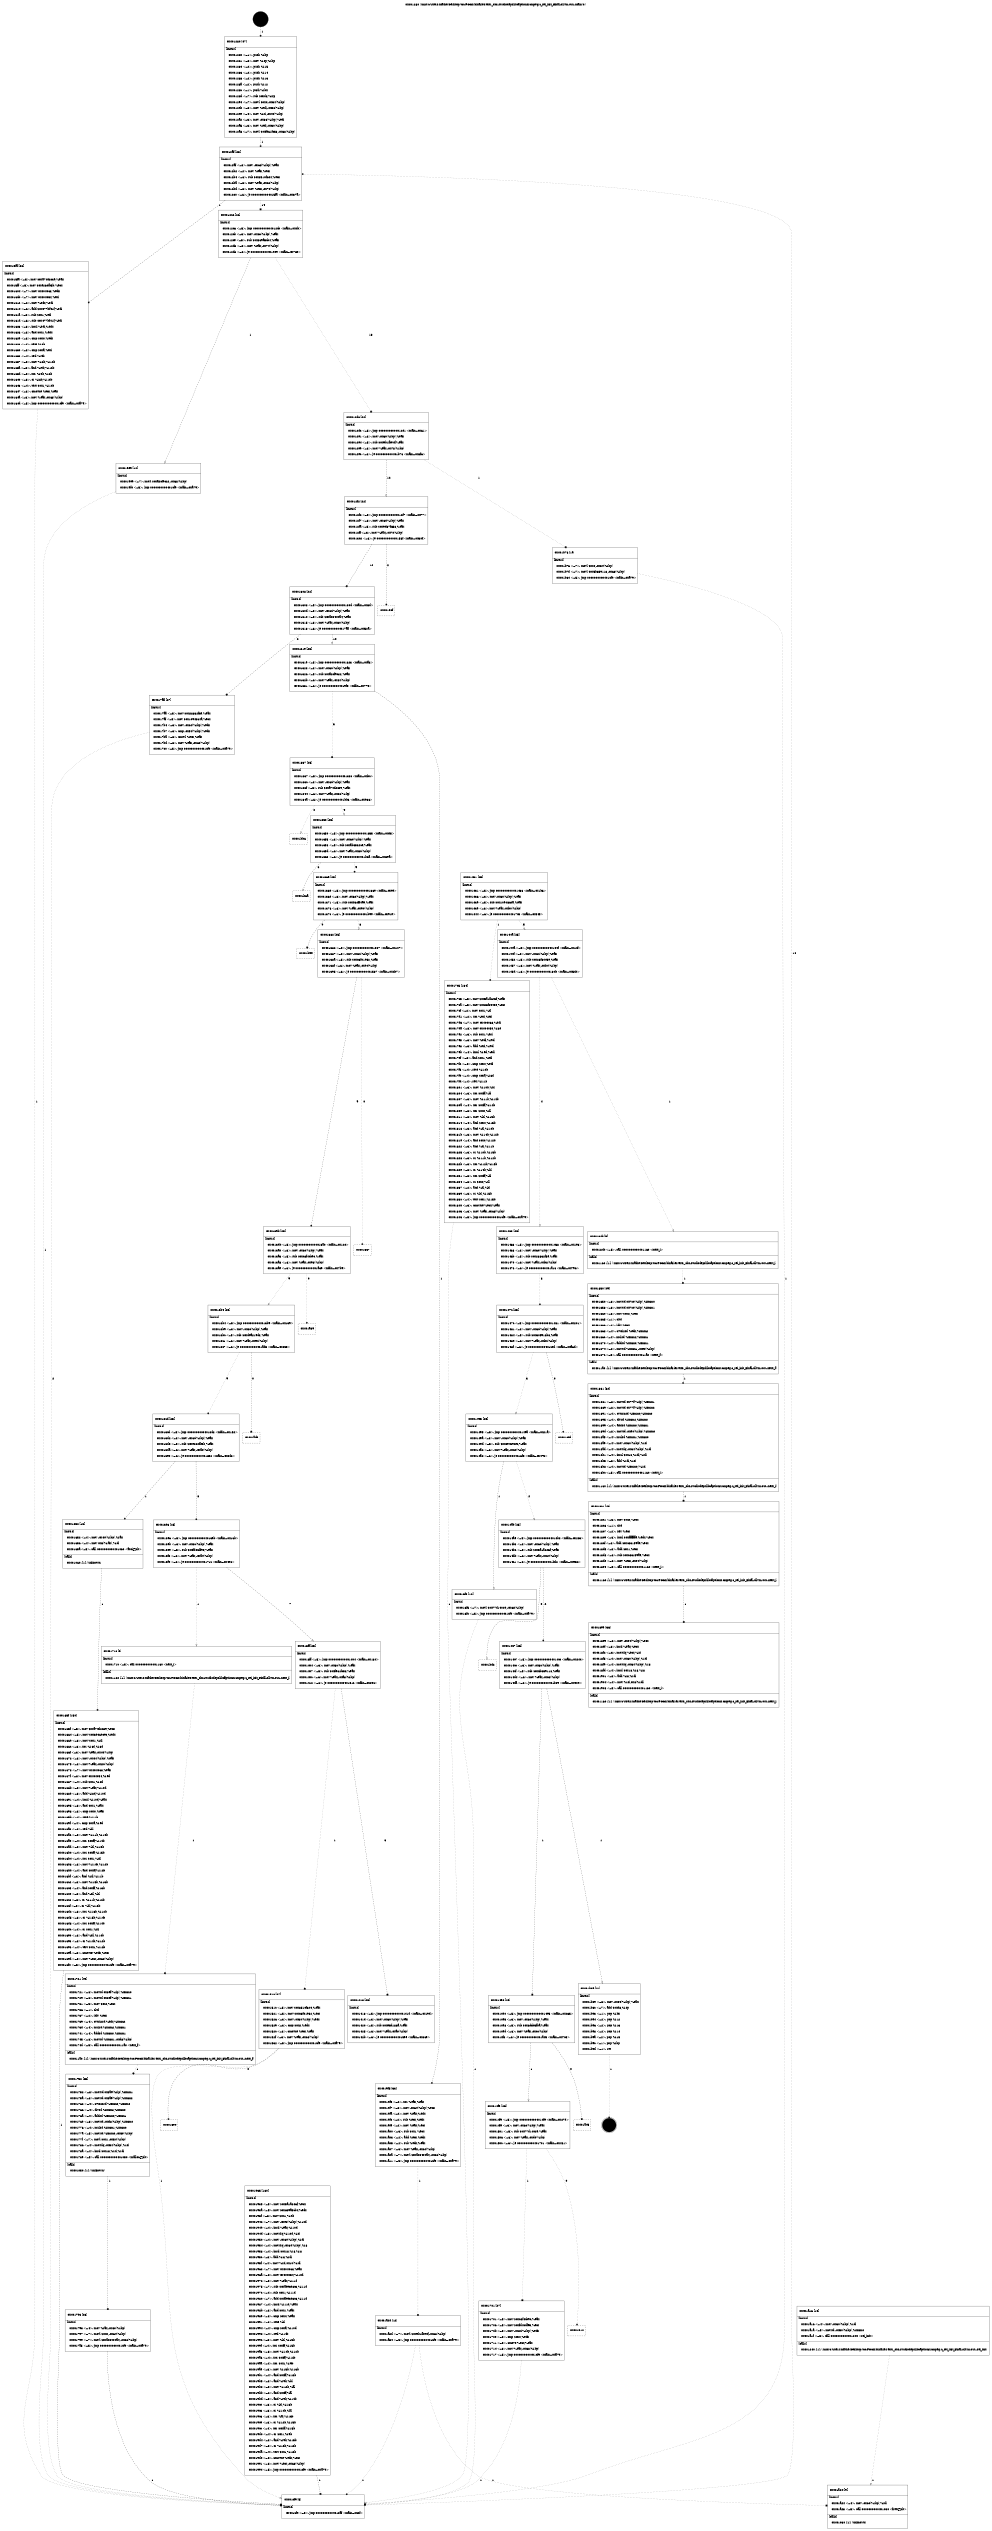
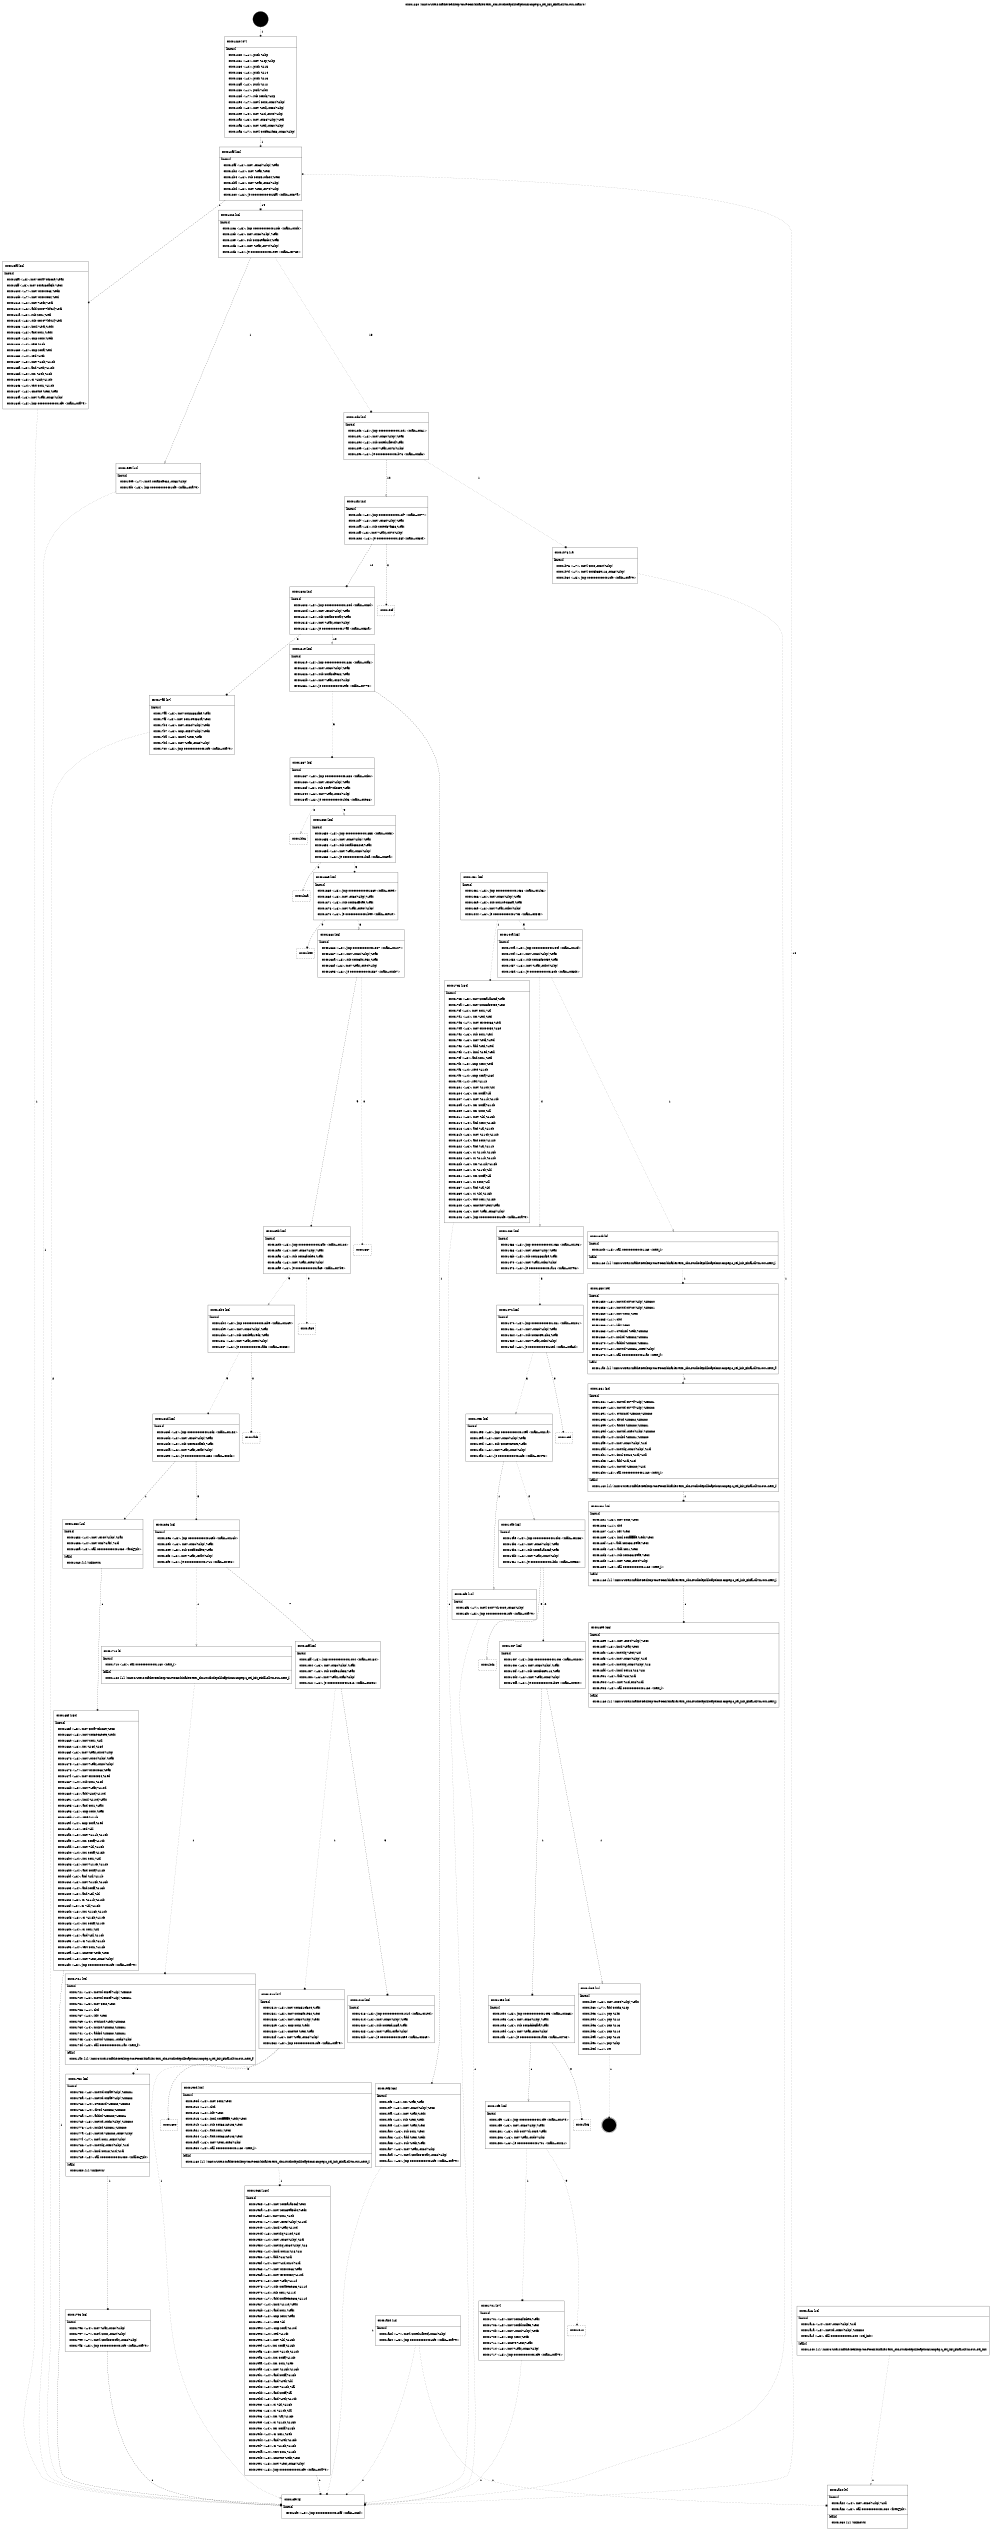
none -> (277, 2125)
(418, 2240) -> (342, 2327)
